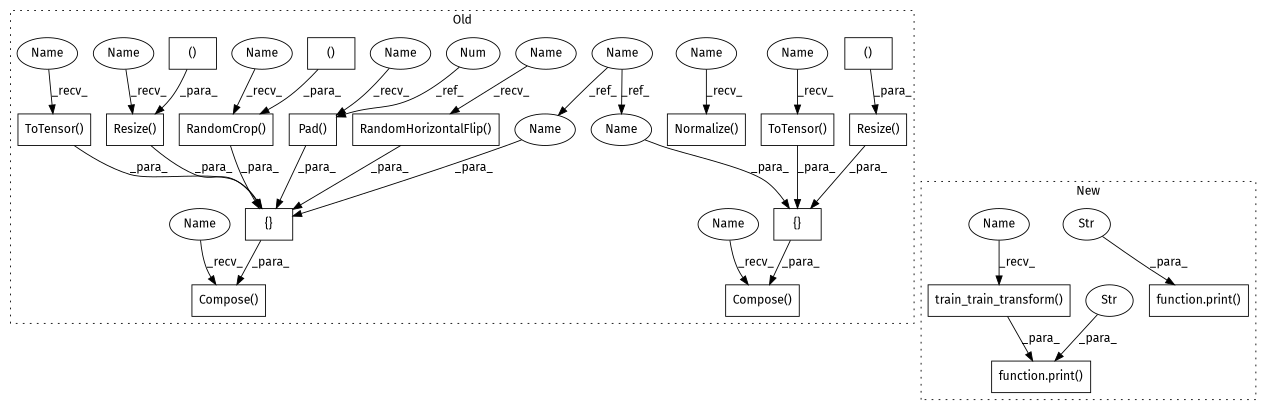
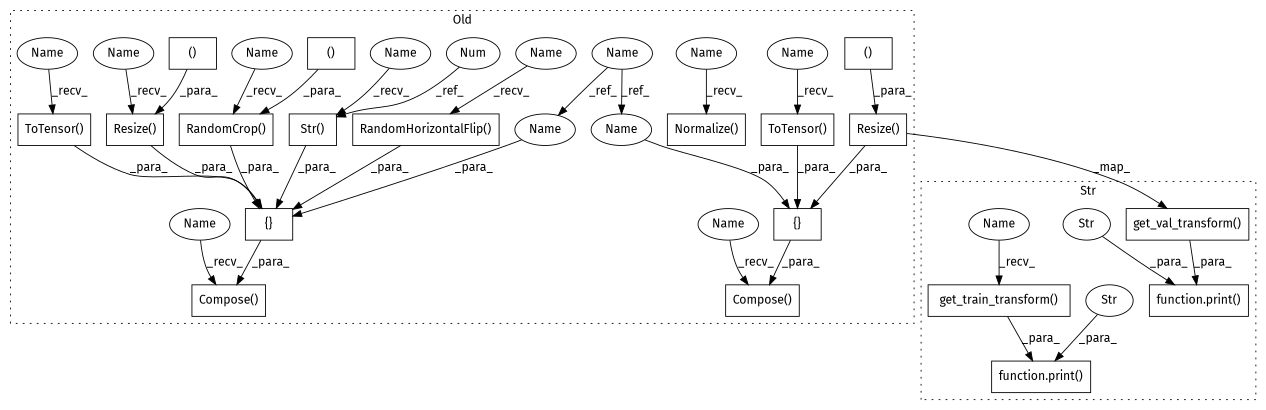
(313, 130) -> (313, 130)
(1088, 191) -> (1088, 191)
none -> (1188, 224)
(999, 301) -> (999, 301)
